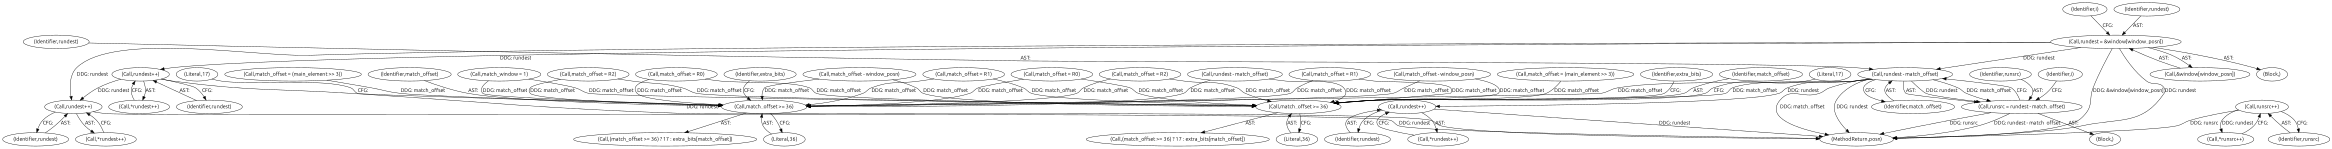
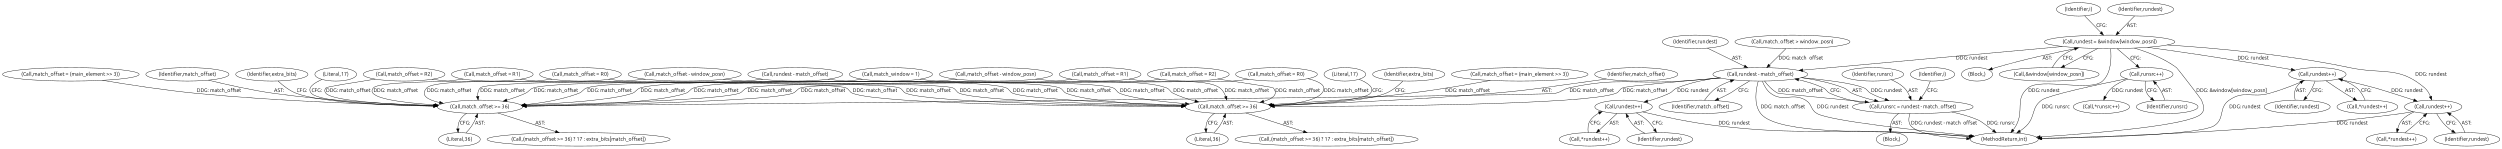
none -> (1792, 42)
(2165, 58) -> (2069, 58)
(2187, 58) -> (2089, 58)
(2252, 127) -> (2127, 57)
(1857, 139) -> (2004, 139)
